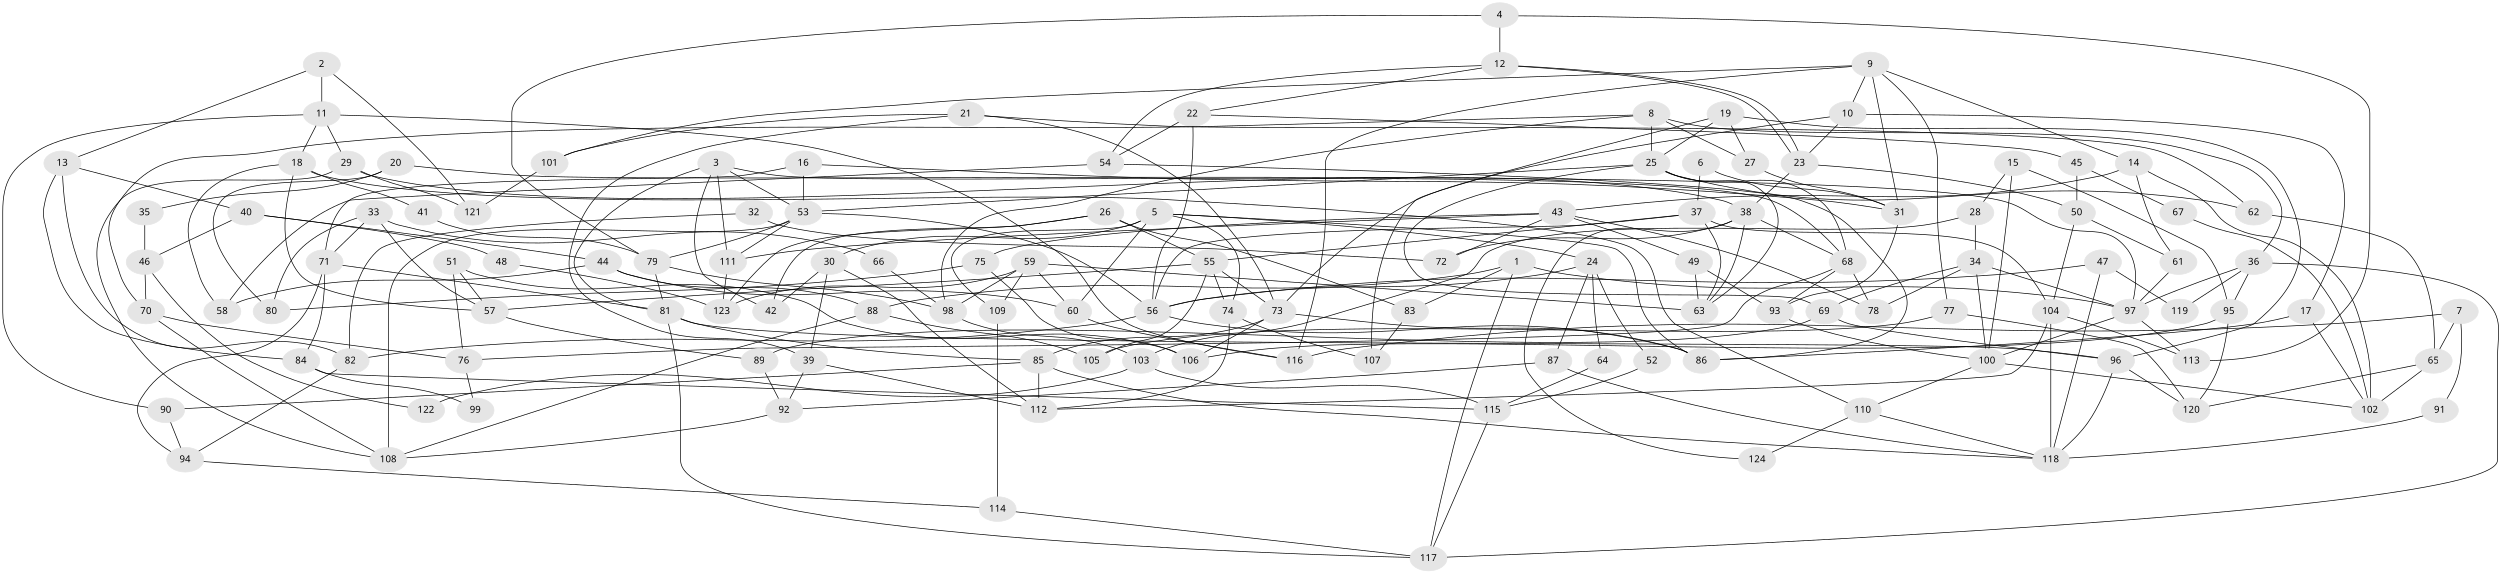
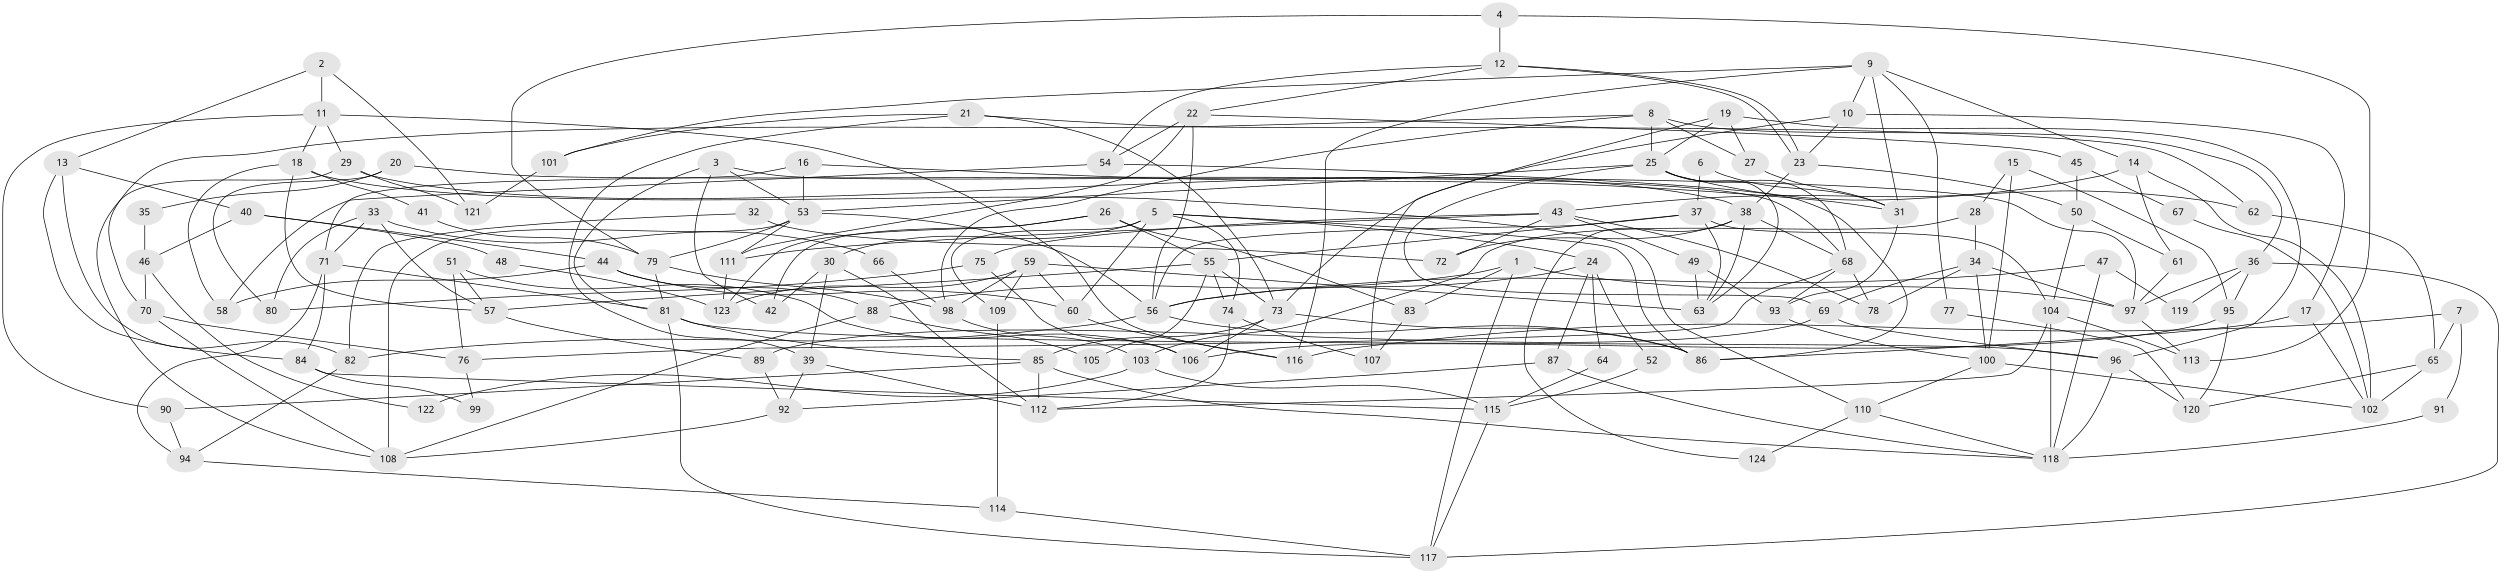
(722, 209) -> (973, 210)
(1705, 331) -> none
(2059, 336) -> none
